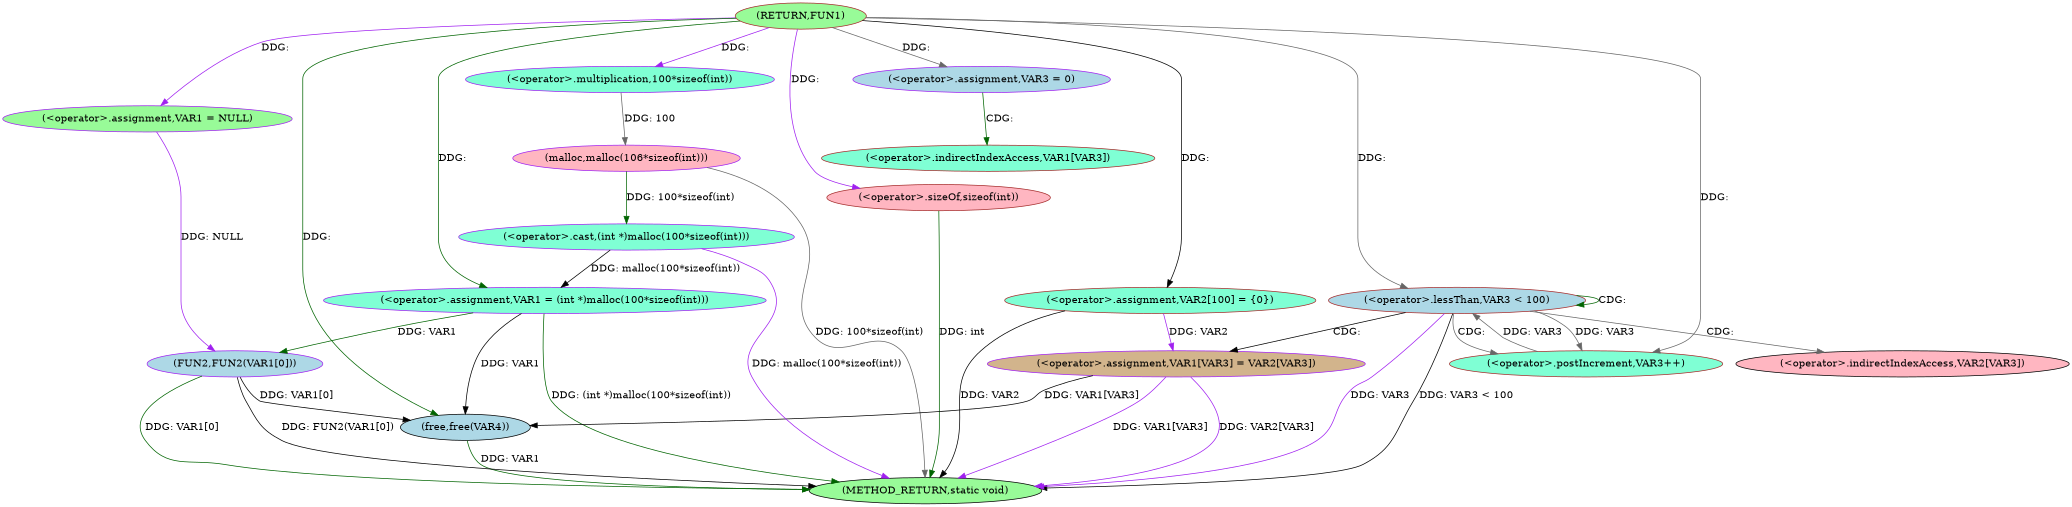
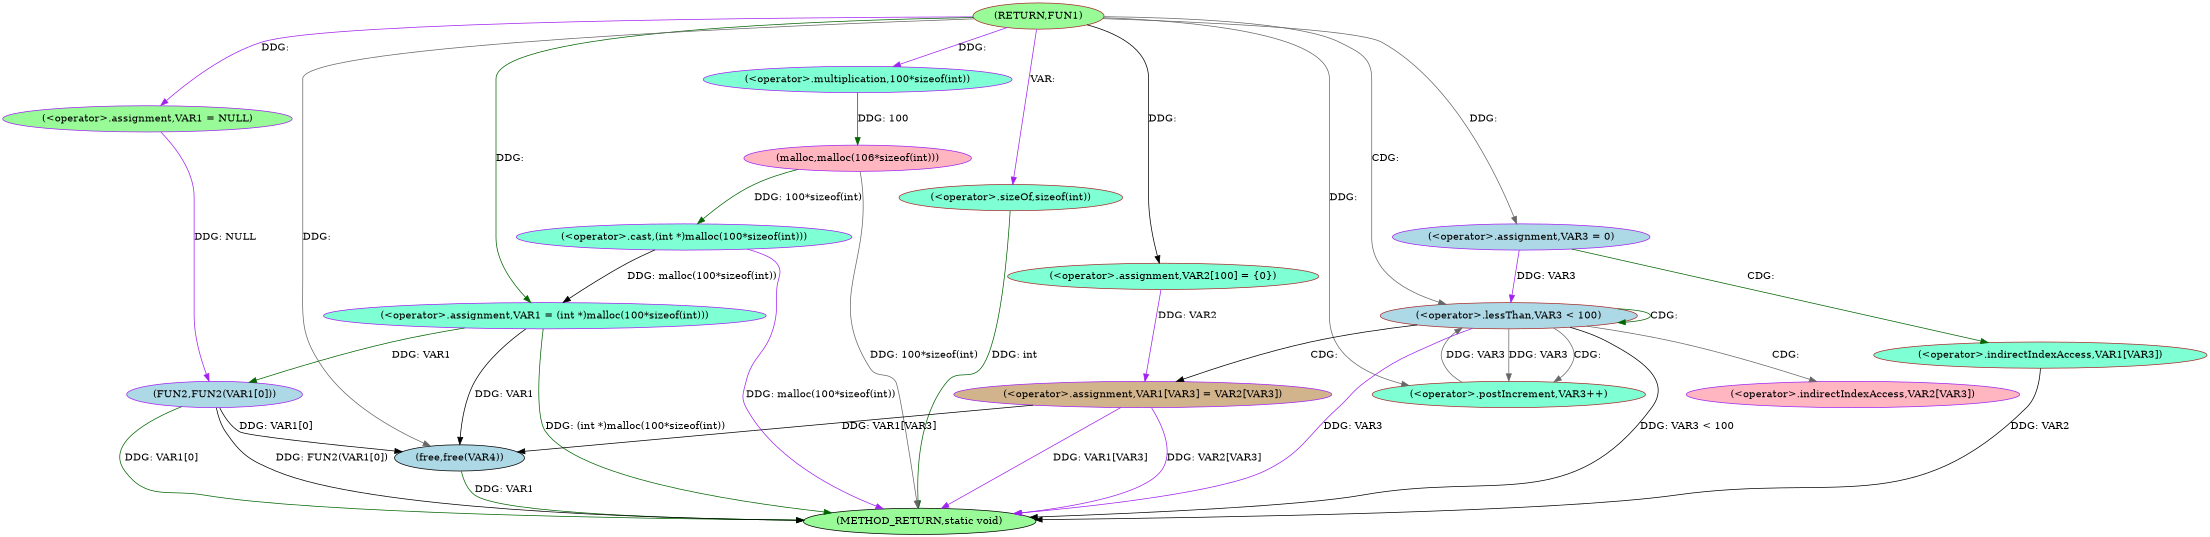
(322, 62) -> (427, 51)
(807, 79) -> (1045, 79)
(623, 115) -> (858, 115)
(1374, 158) -> (1387, 158)
(939, 198) -> (1011, 198)
none -> (1516, 273)
(969, 364) -> (1567, 505)
(1903, 364) -> (1853, 394)
